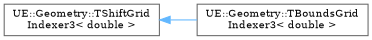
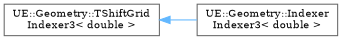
(283, 20) -> (267, 20)
